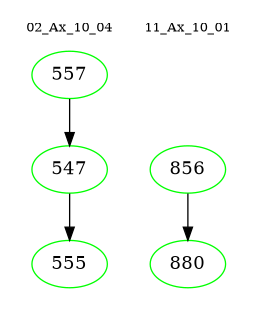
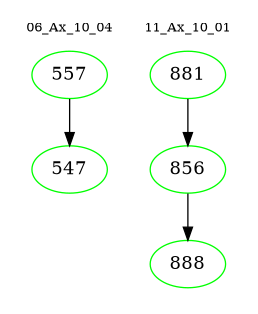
(70, 28) -> (70, 28)
none -> (188, 75)
(70, 264) -> none
(188, 264) -> (188, 264)
